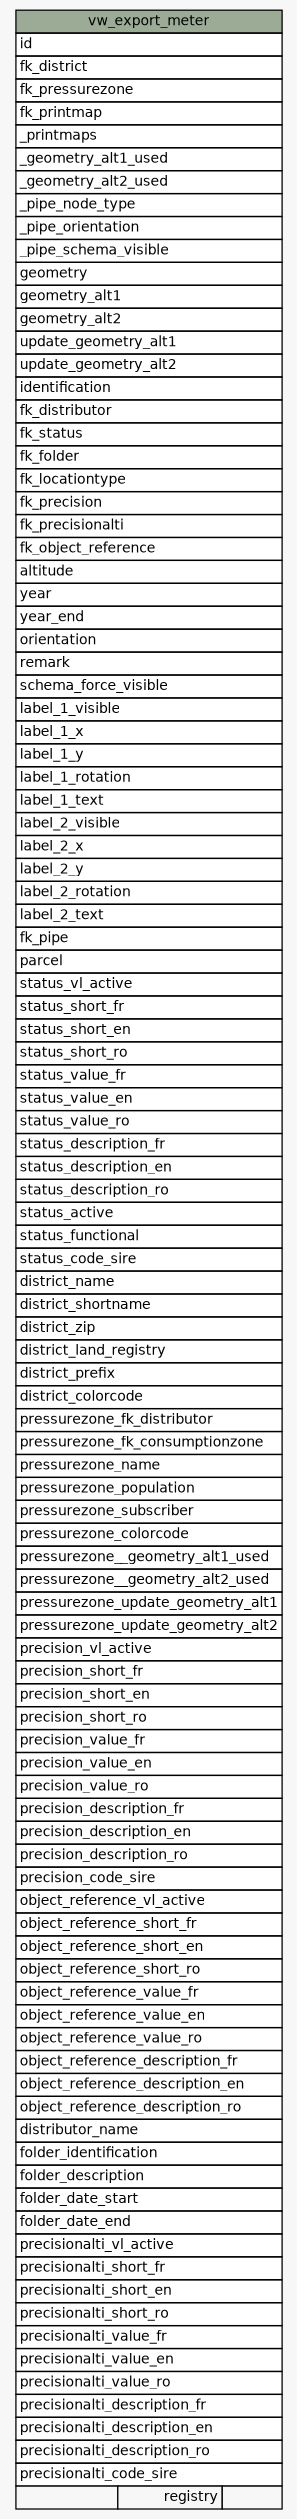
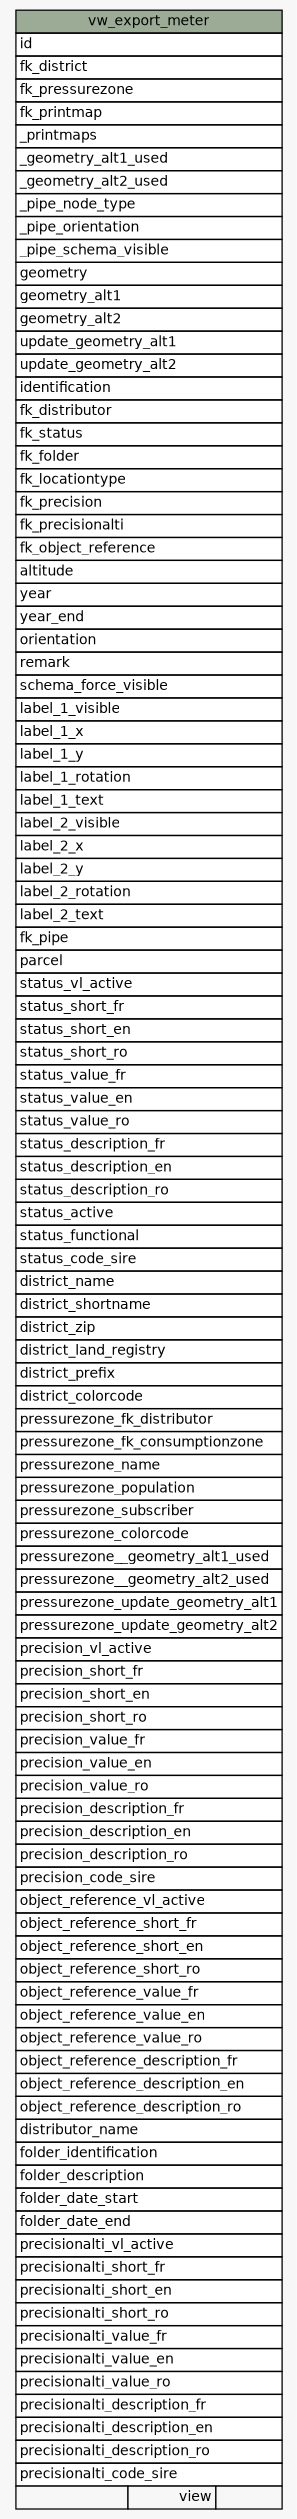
(191, 2497) -> (195, 2497)
